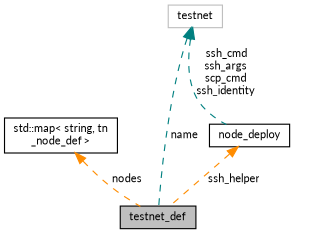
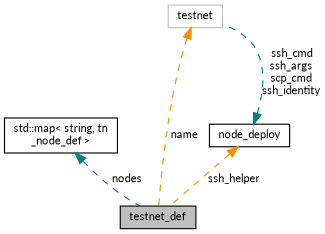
(193, 89) -> (260, 60)
(168, 122) -> (168, 122)
(110, 186) -> (110, 186)
